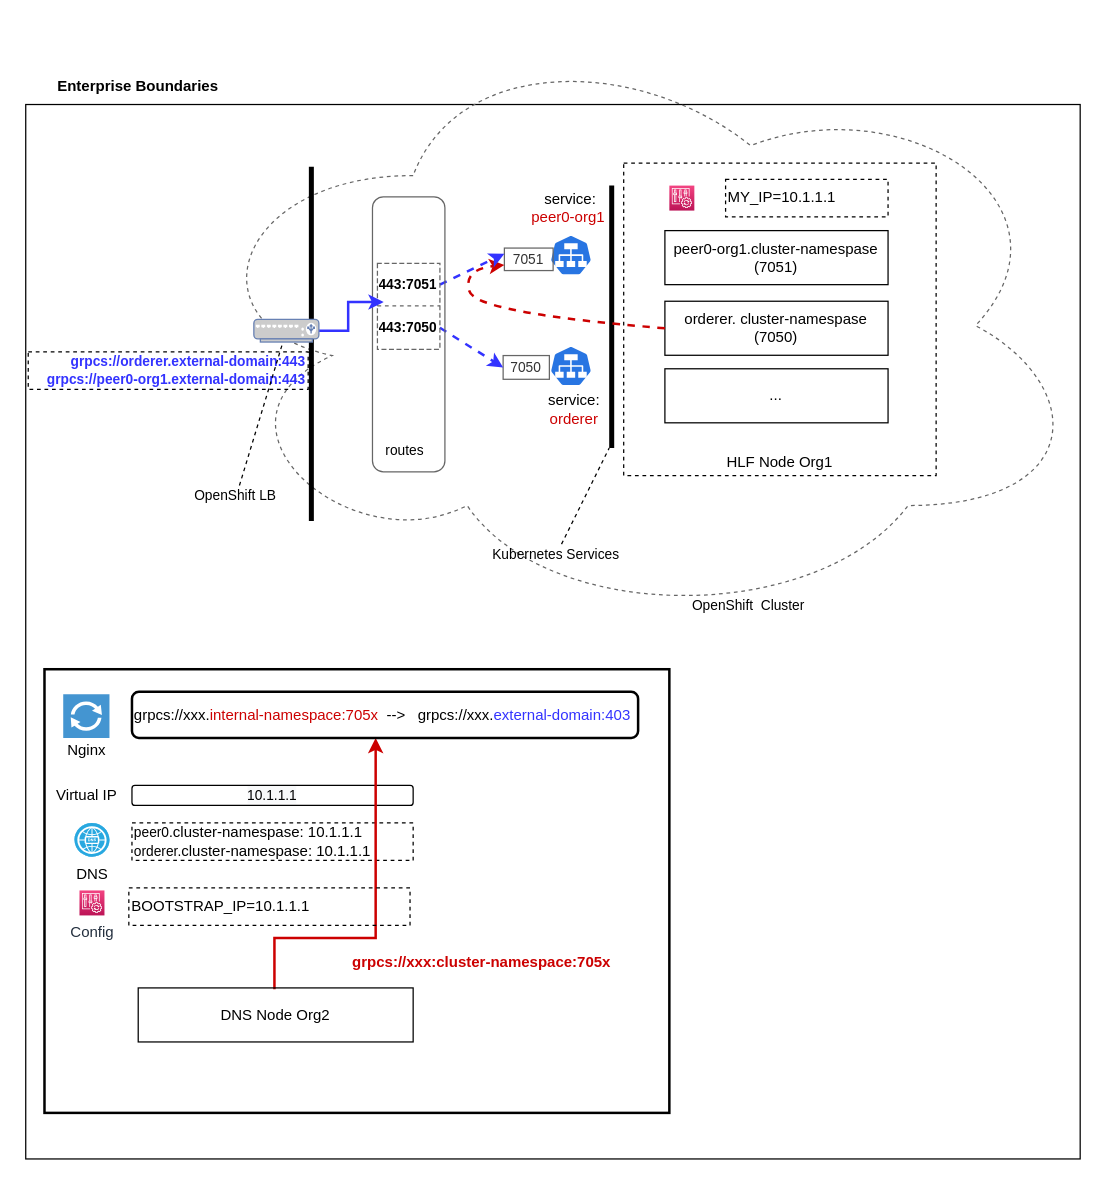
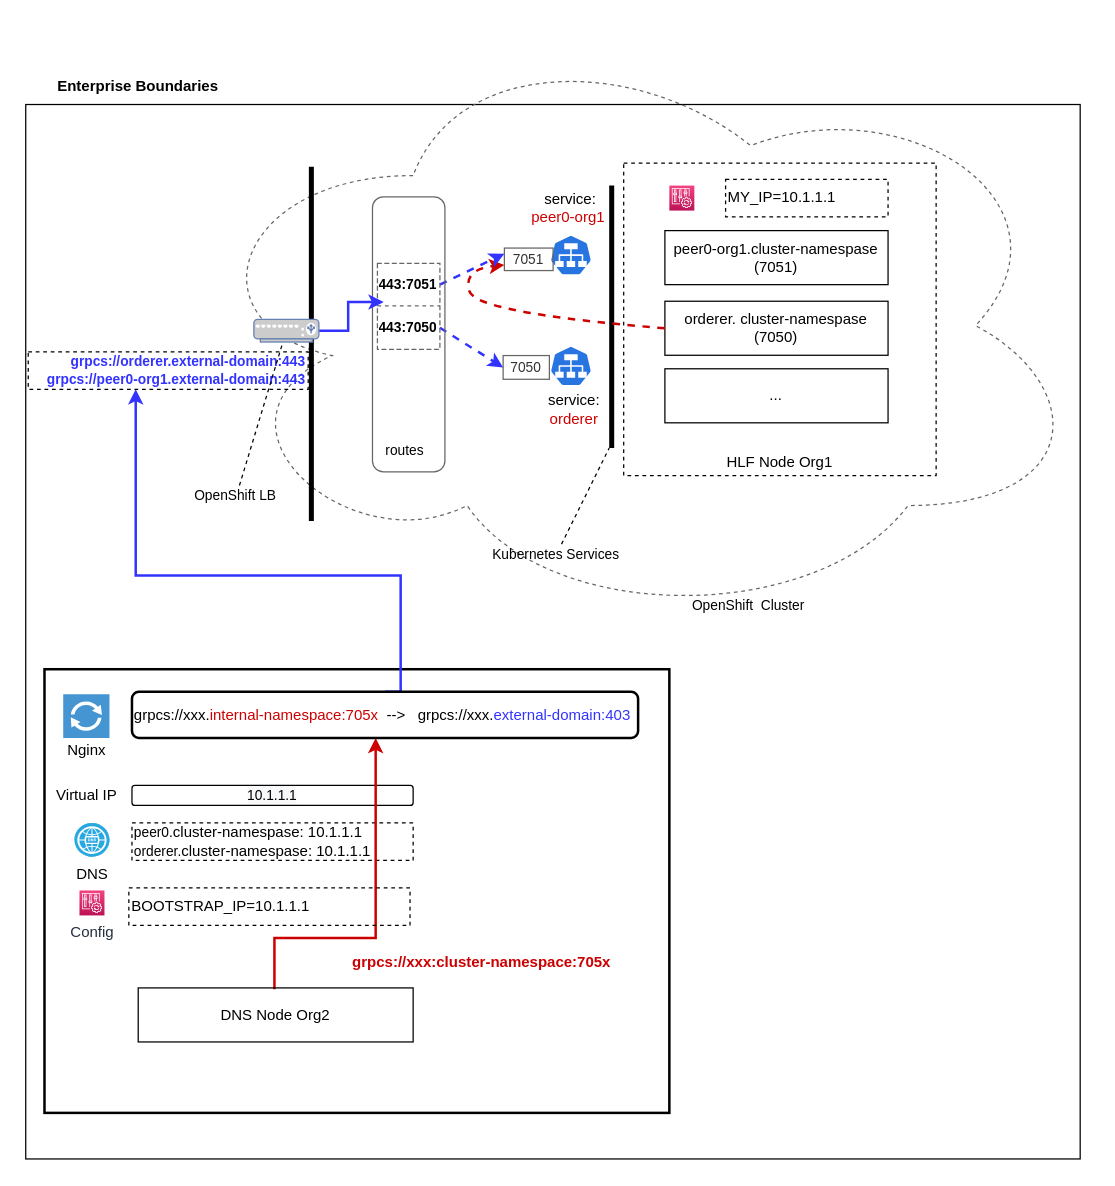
none -> (239, 576)
